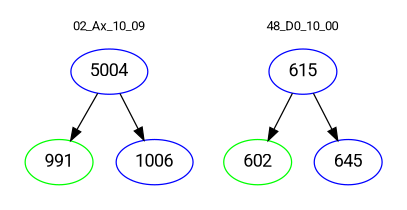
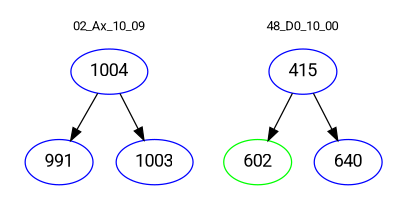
(109, 72) -> (109, 72)
(303, 72) -> (303, 72)
(59, 162) -> (59, 162)
(155, 162) -> (155, 162)
(348, 162) -> (348, 162)
